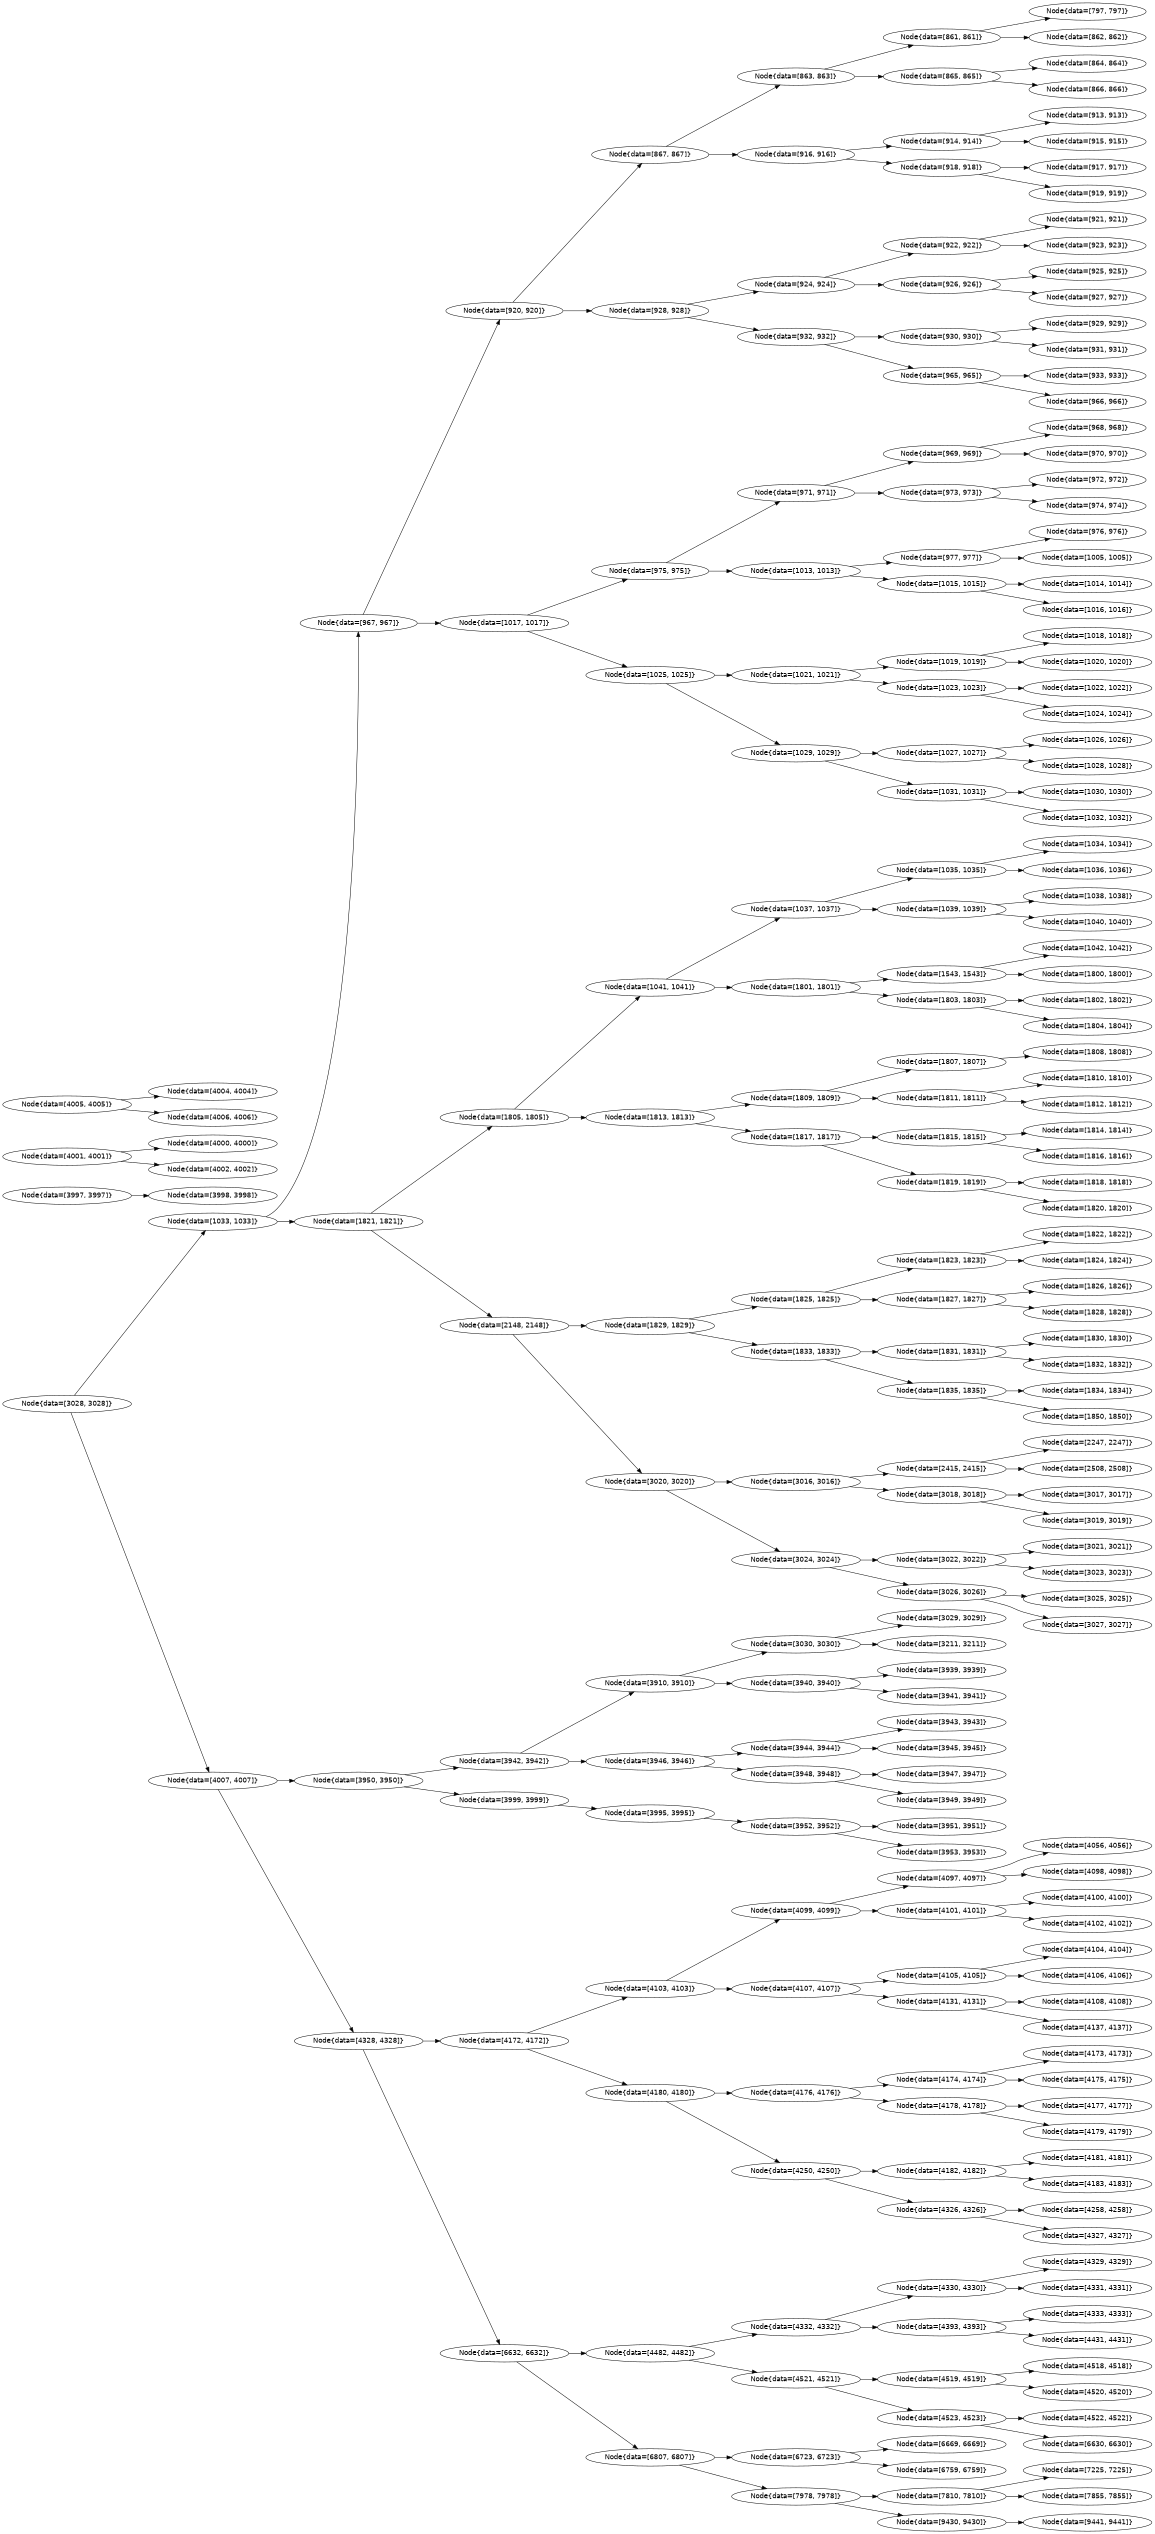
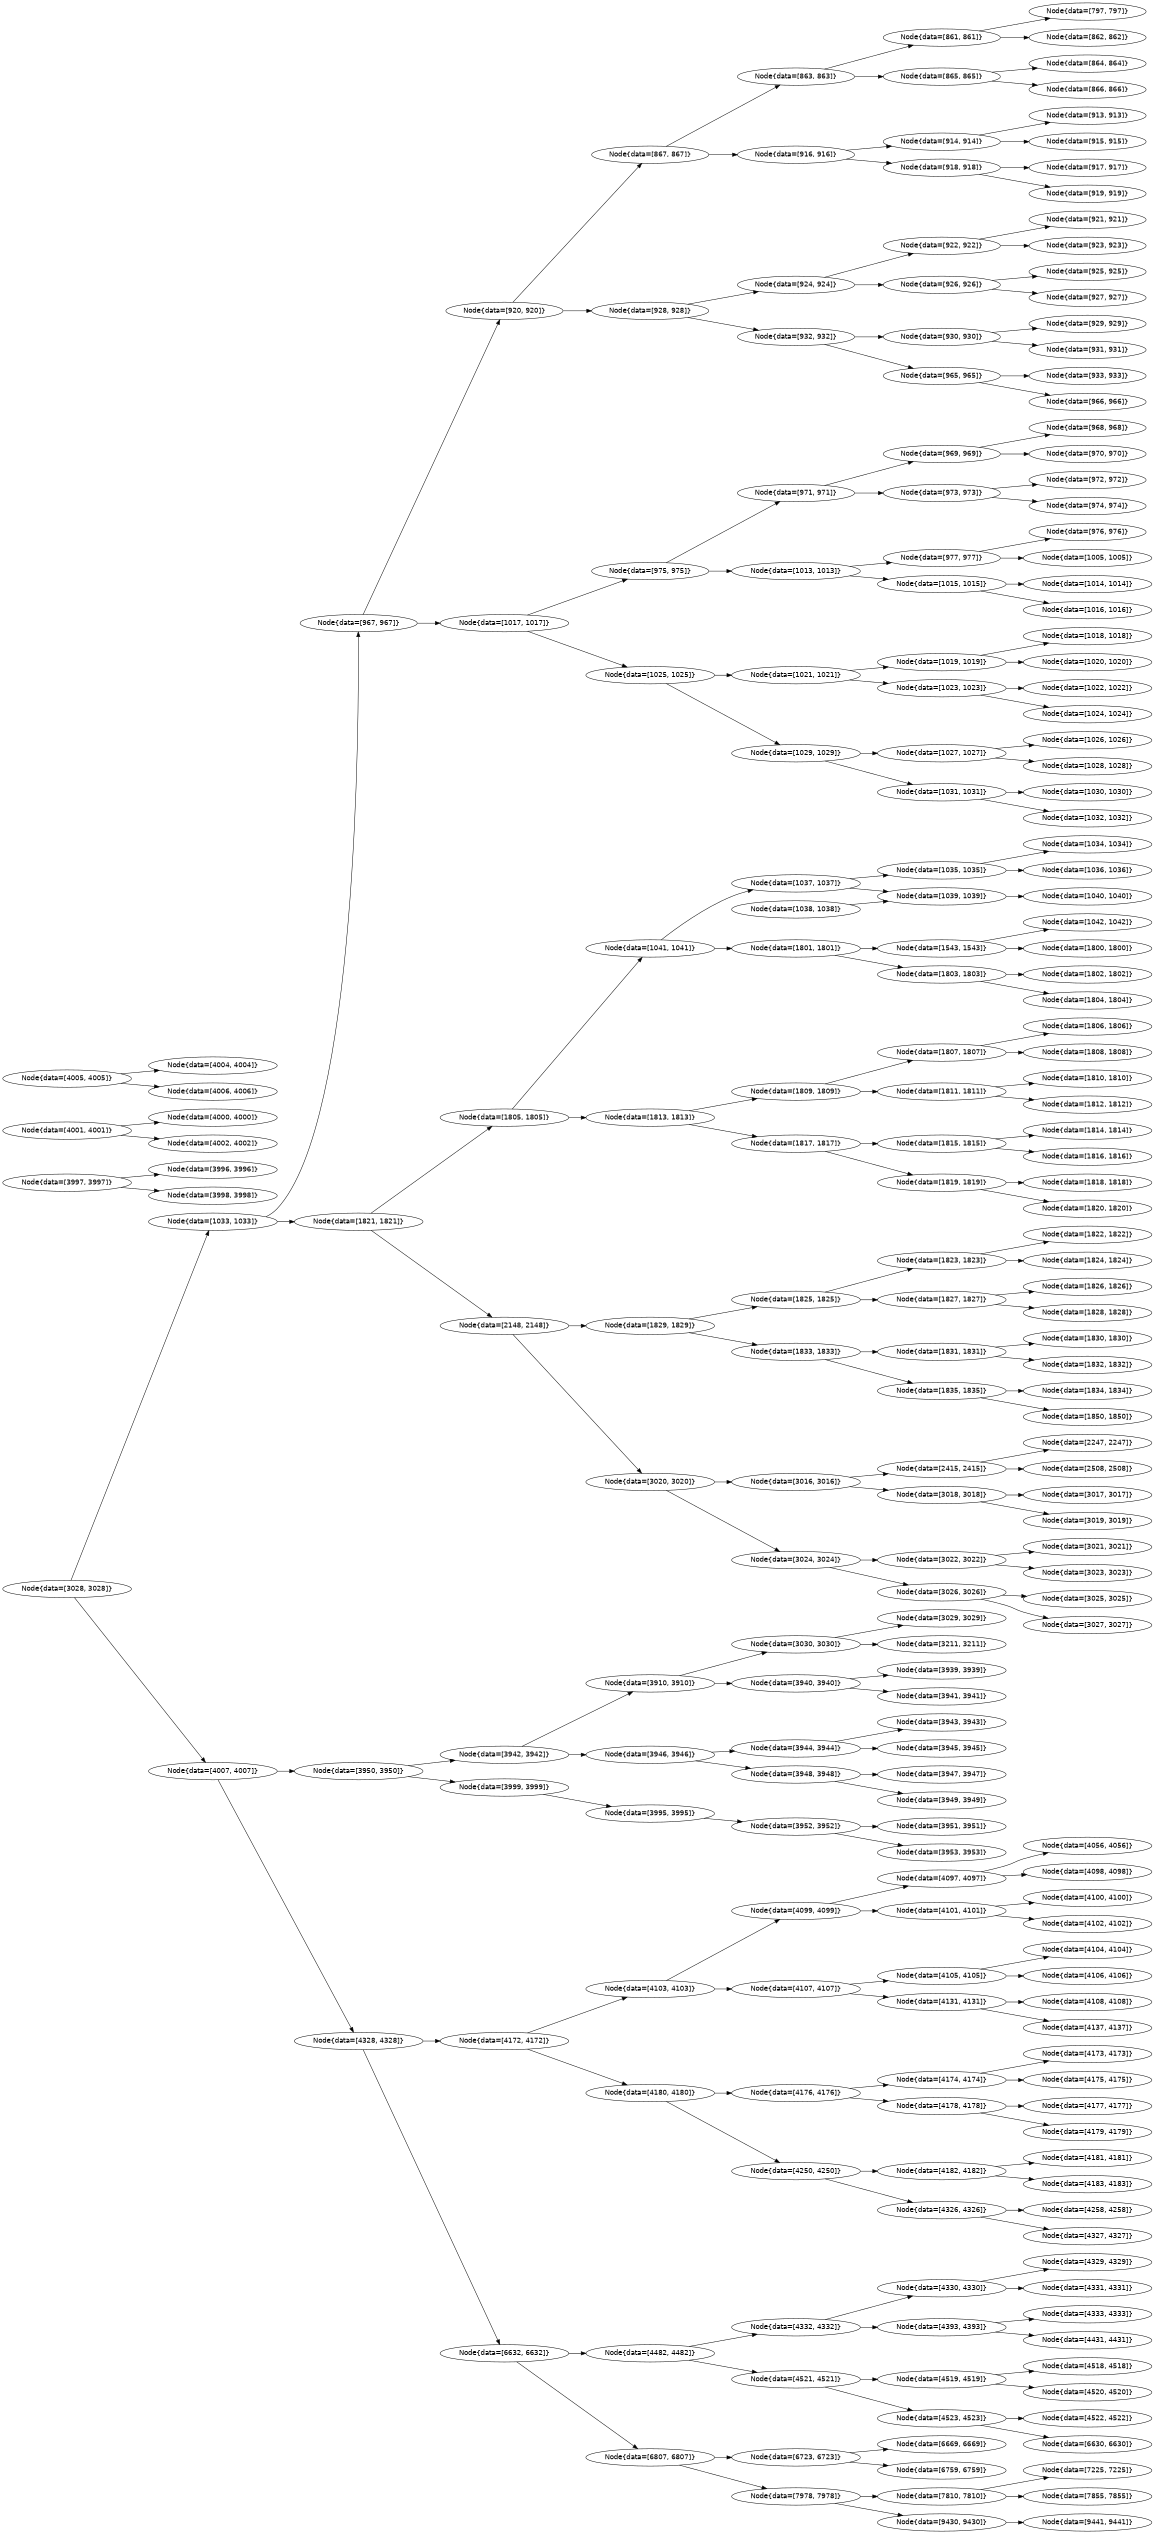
(1012, 903) -> (866, 903)
none -> (1088, 1027)
none -> (213, 1170)
